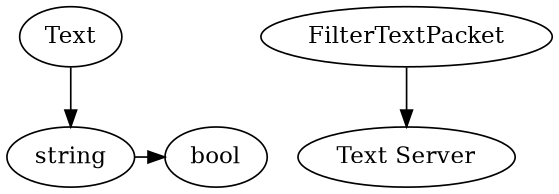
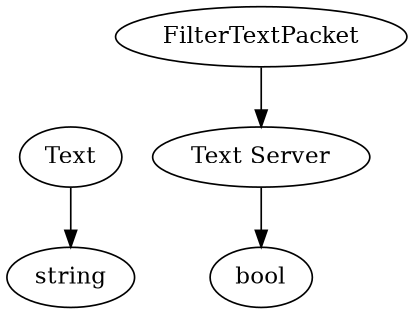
(141, 157) -> (261, 209)
